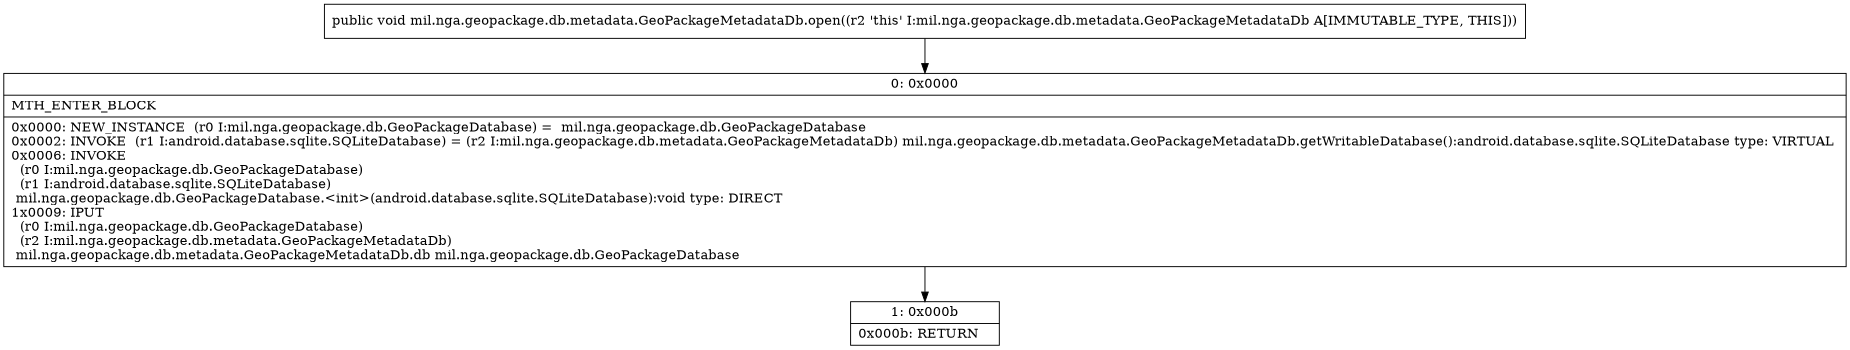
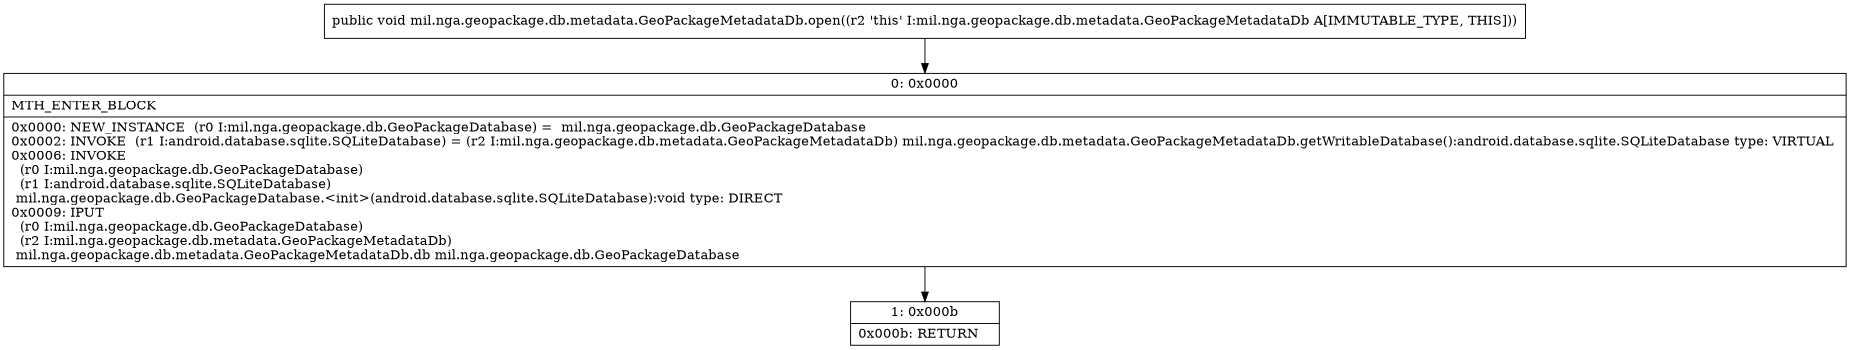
(62, 213) -> (62, 213)
